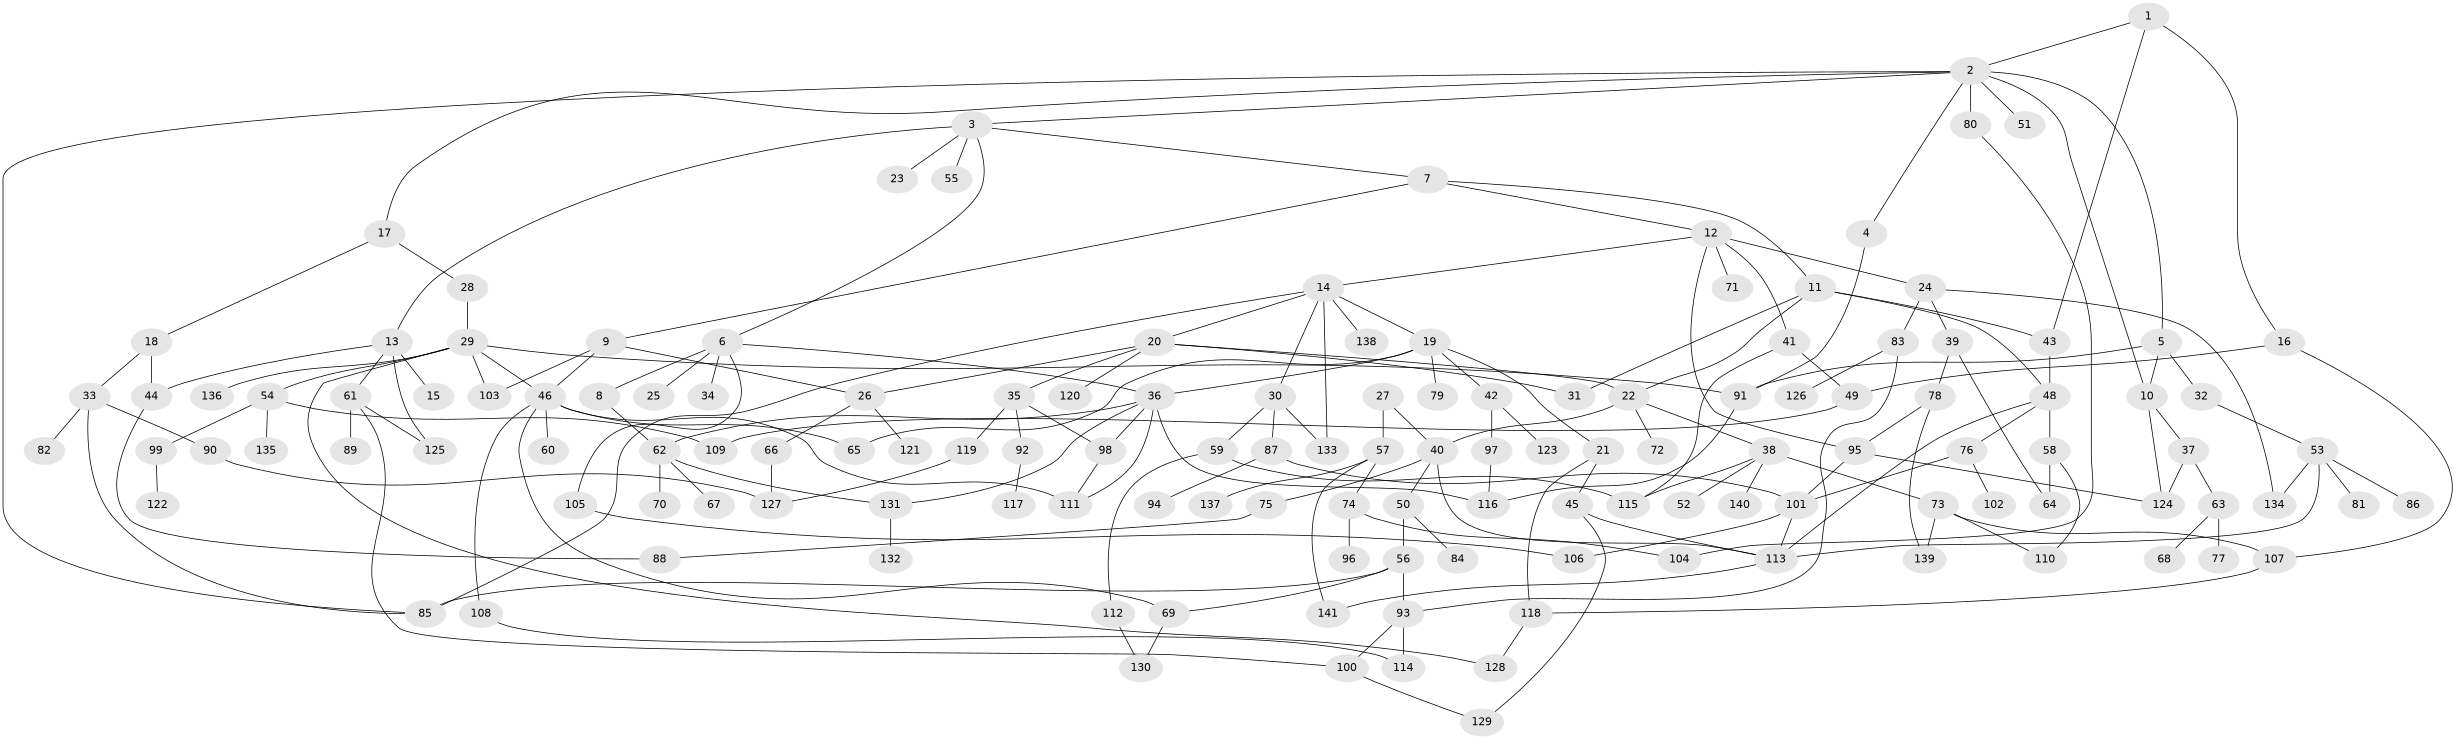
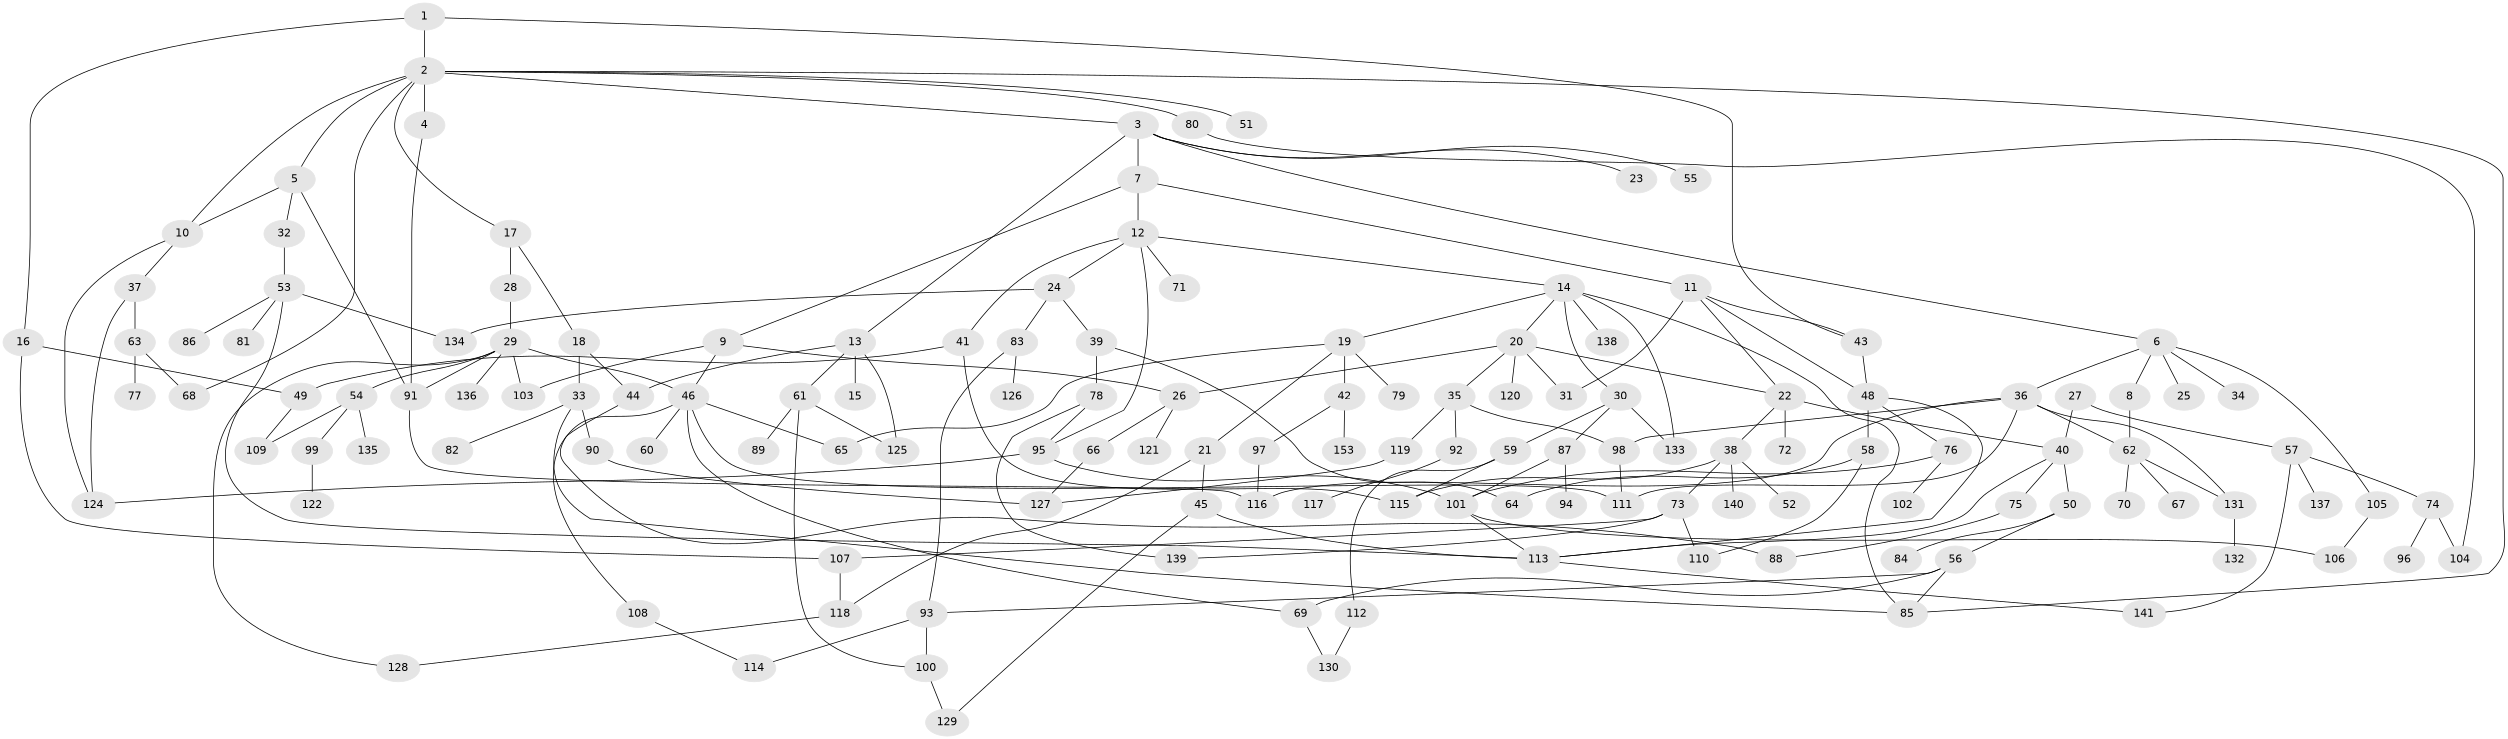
none -> (354, 268)
(1294, 375) -> none
(1548, 451) -> (1344, 451)
